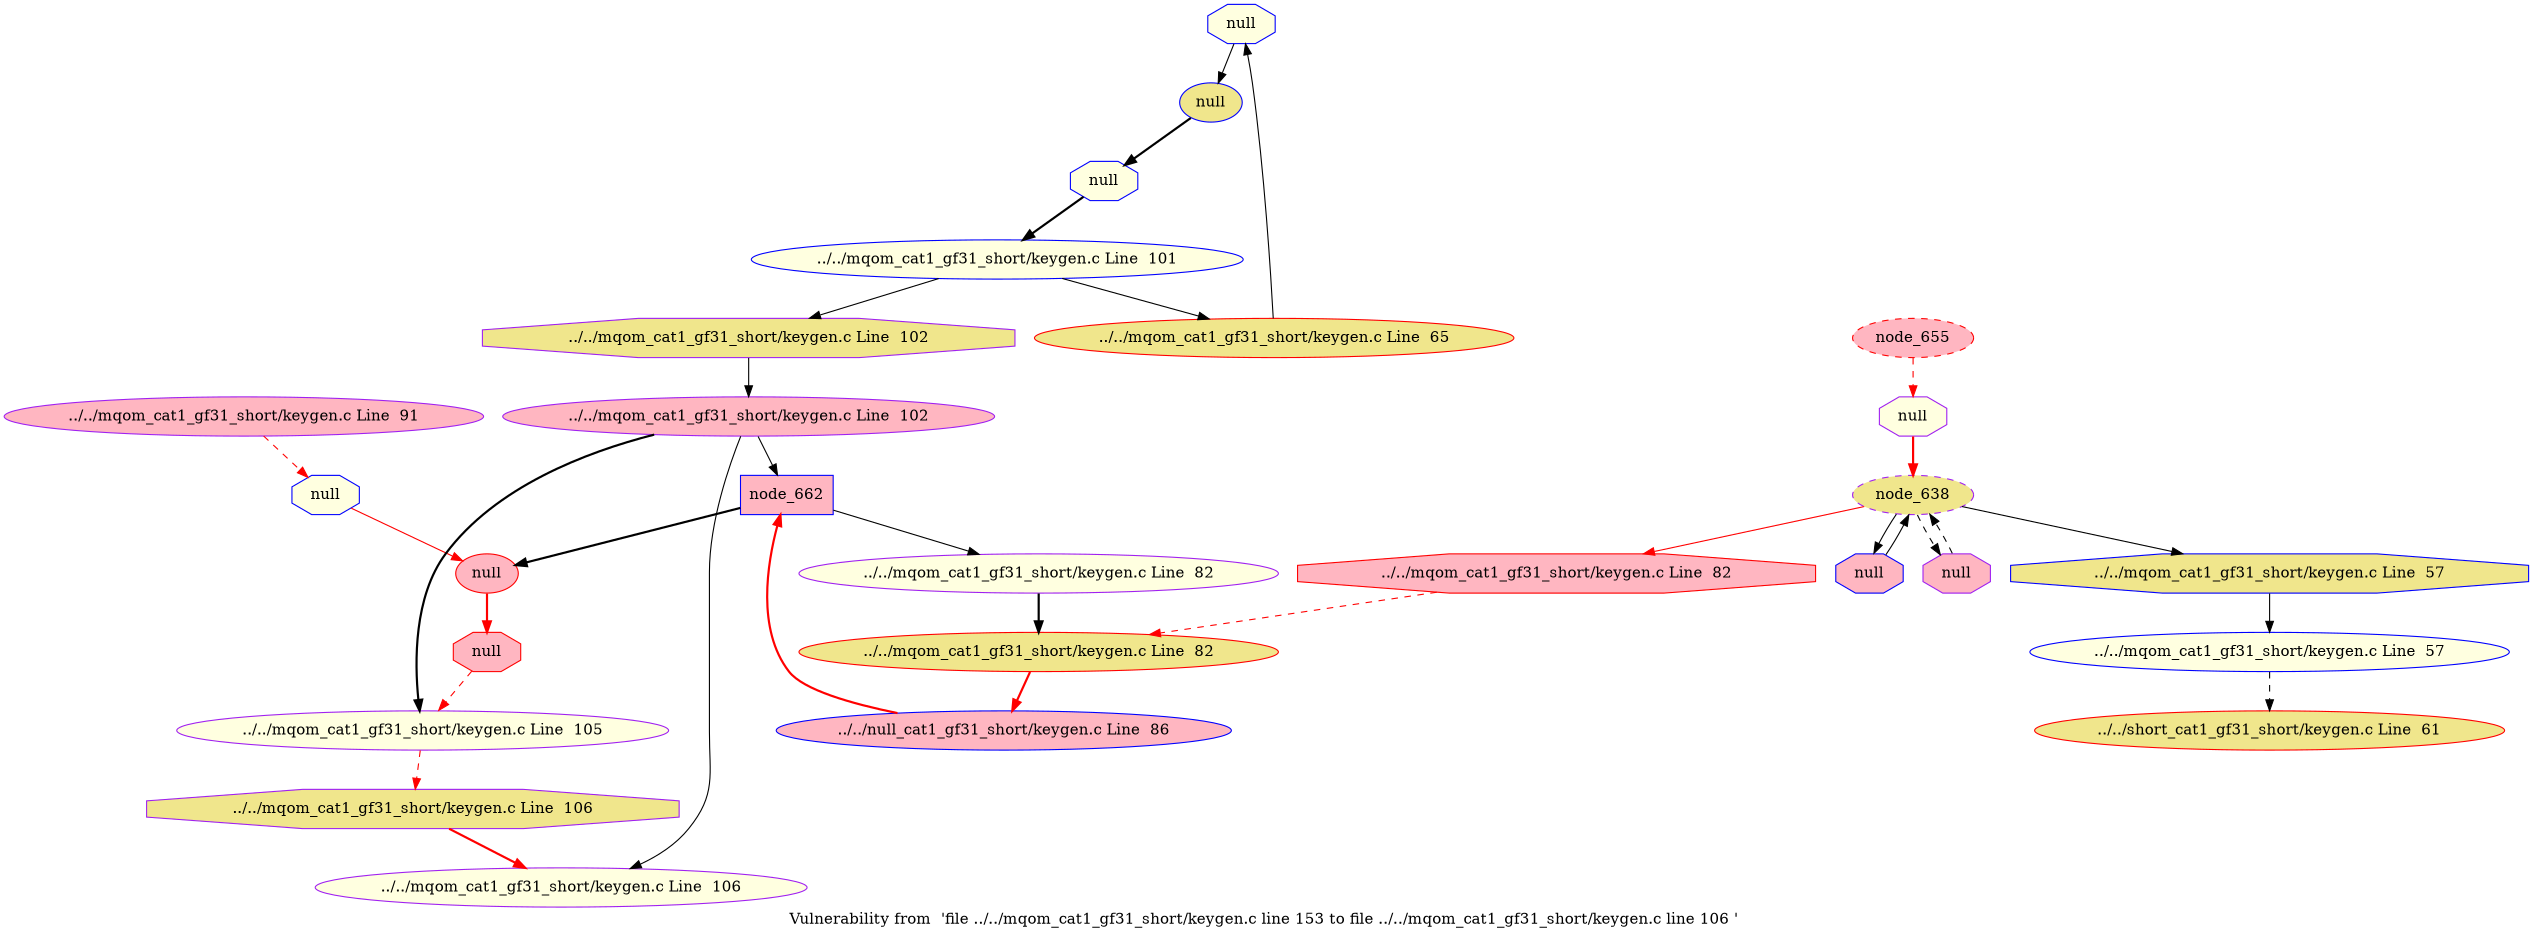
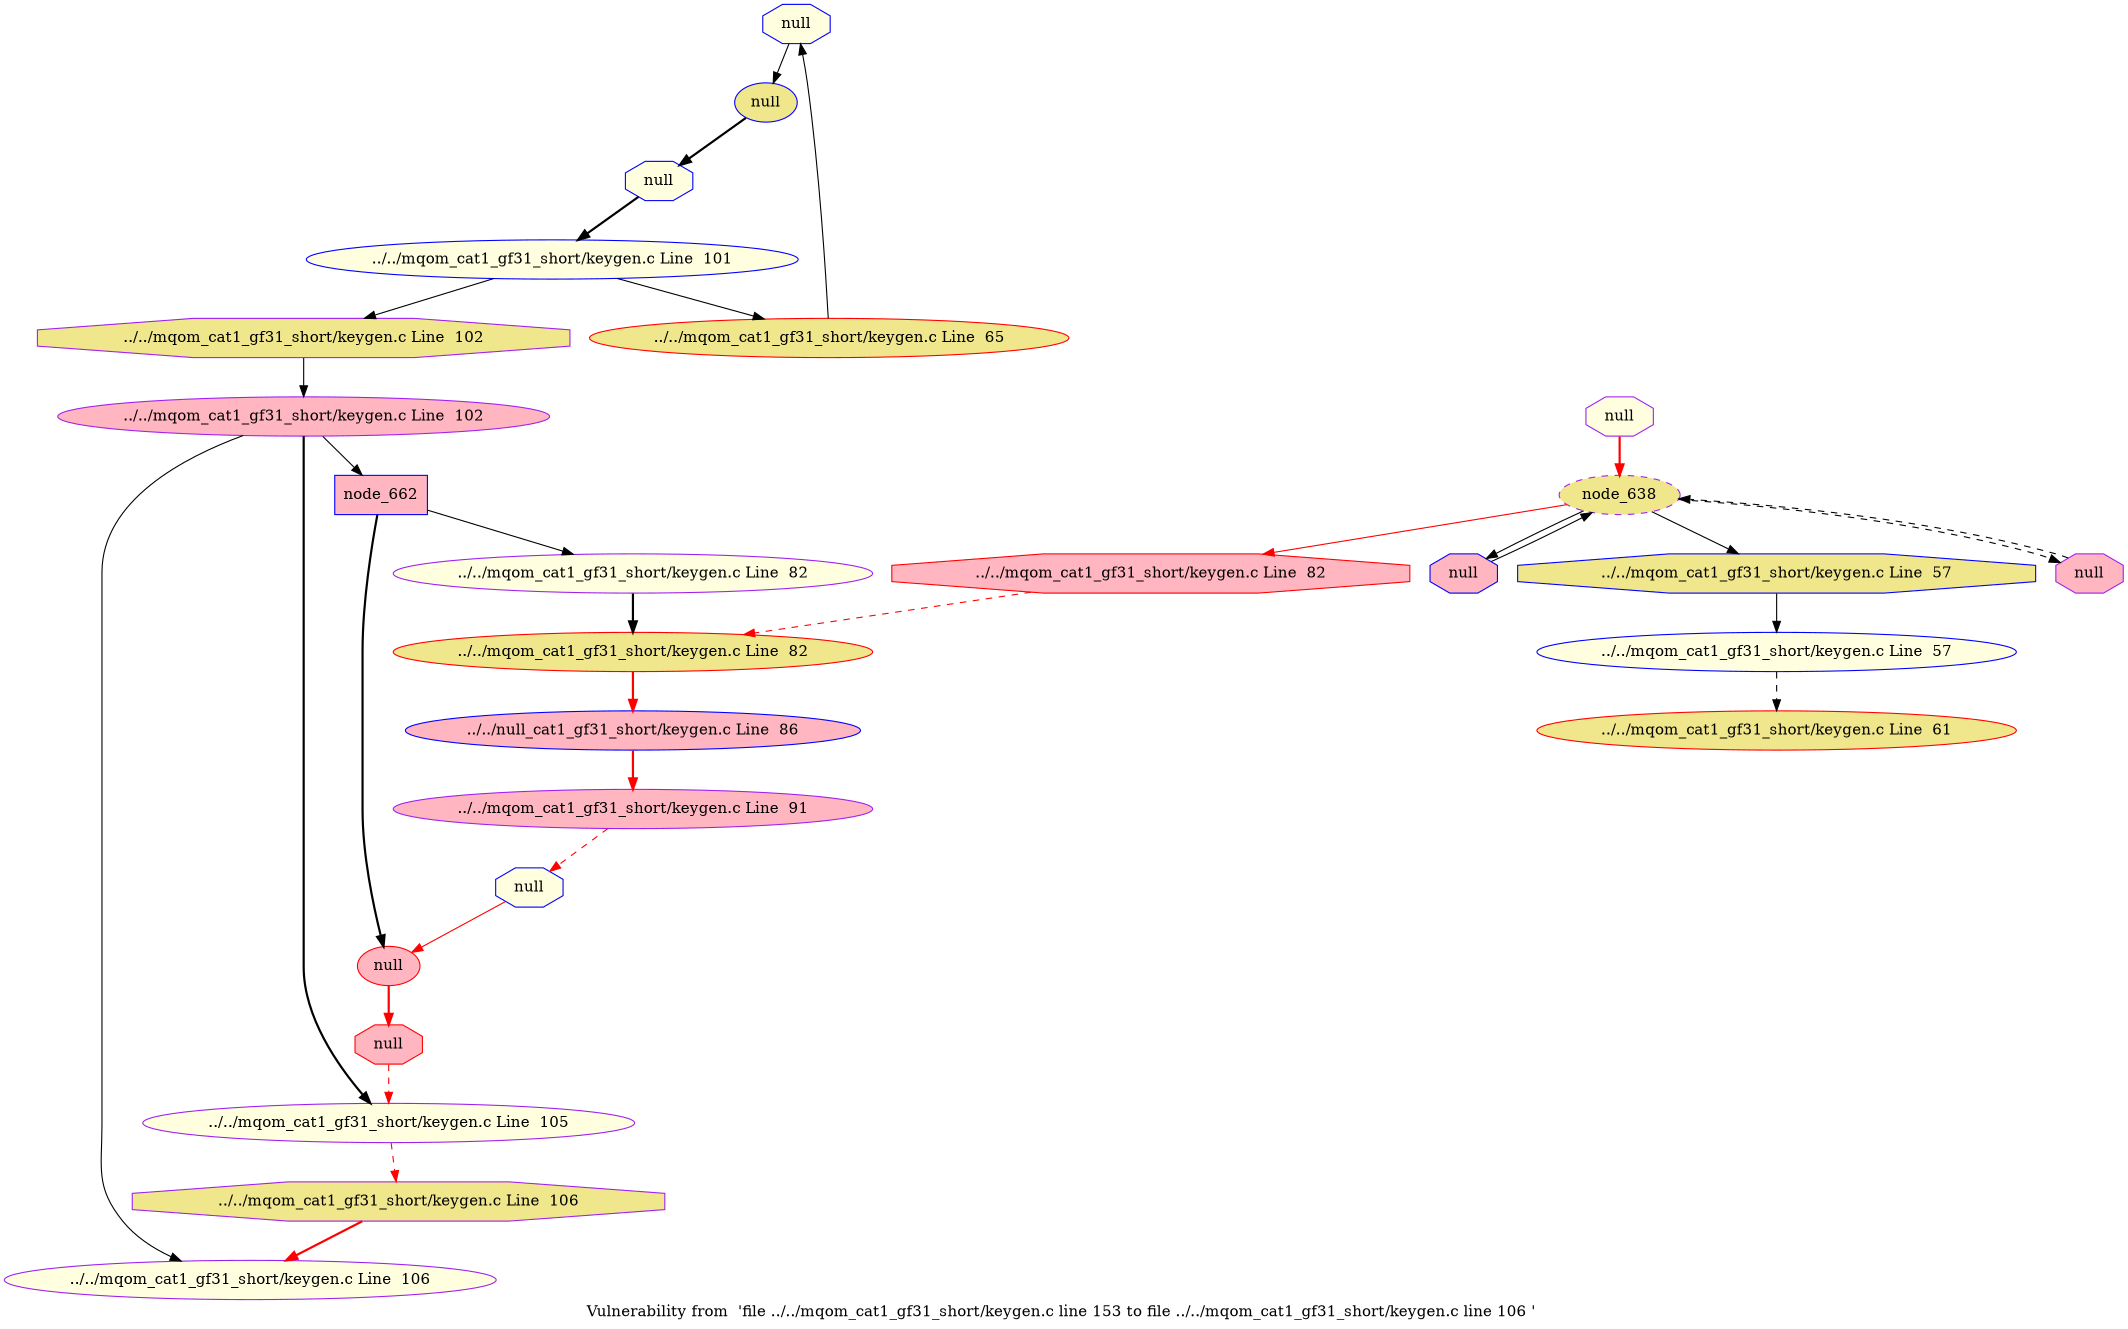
(1913, 338) -> none
(780, 657) -> (633, 764)
(2270, 730) -> (1777, 730)
